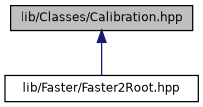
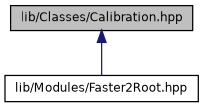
(102, 89) -> (102, 89)
